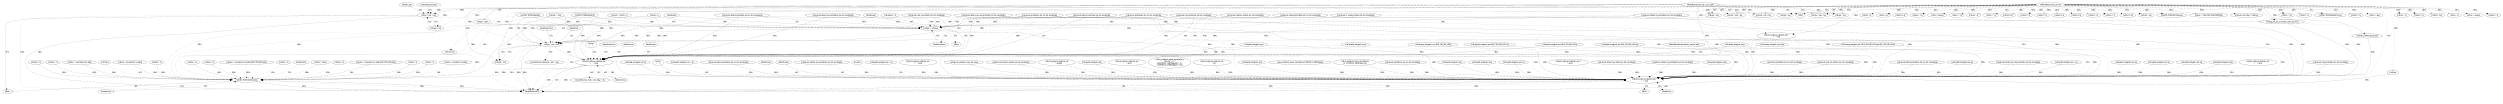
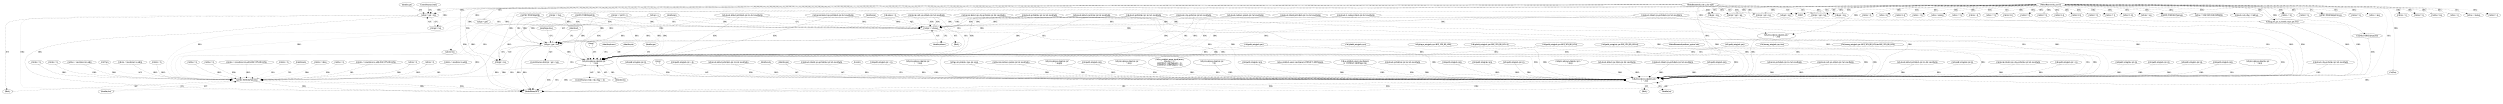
none -> (1012, 6)
